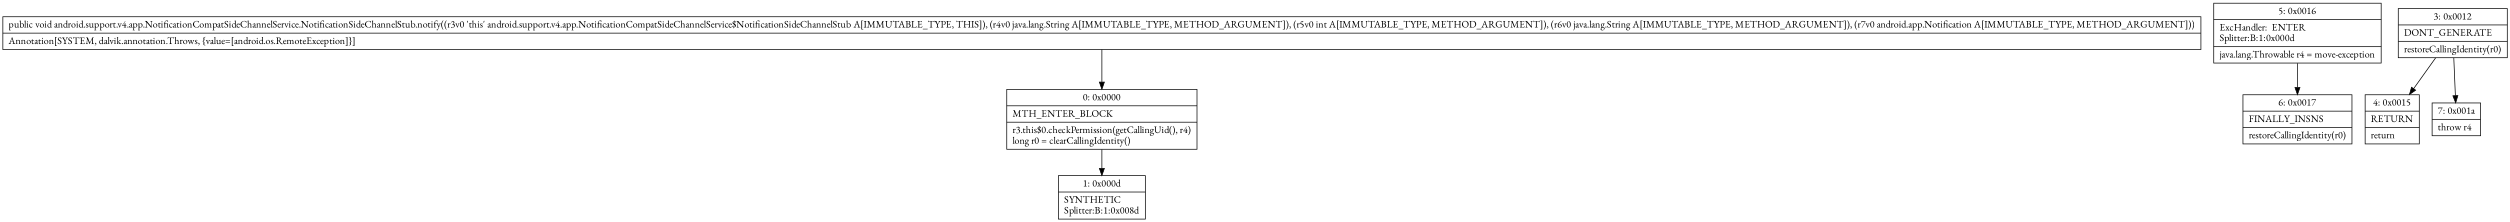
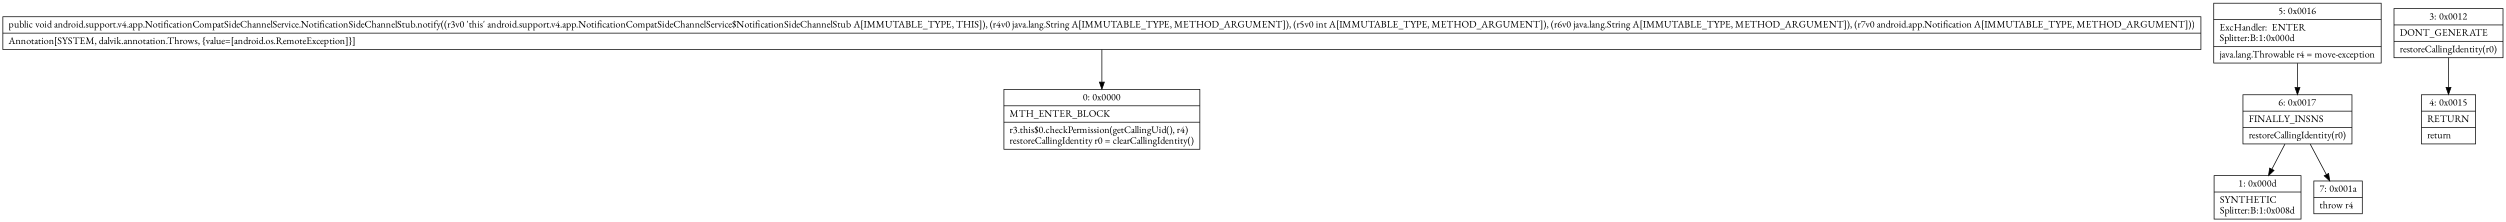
(2455, 77) -> (2318, 159)
(1072, 141) -> (1102, 141)
(1102, 159) -> (2278, 157)
